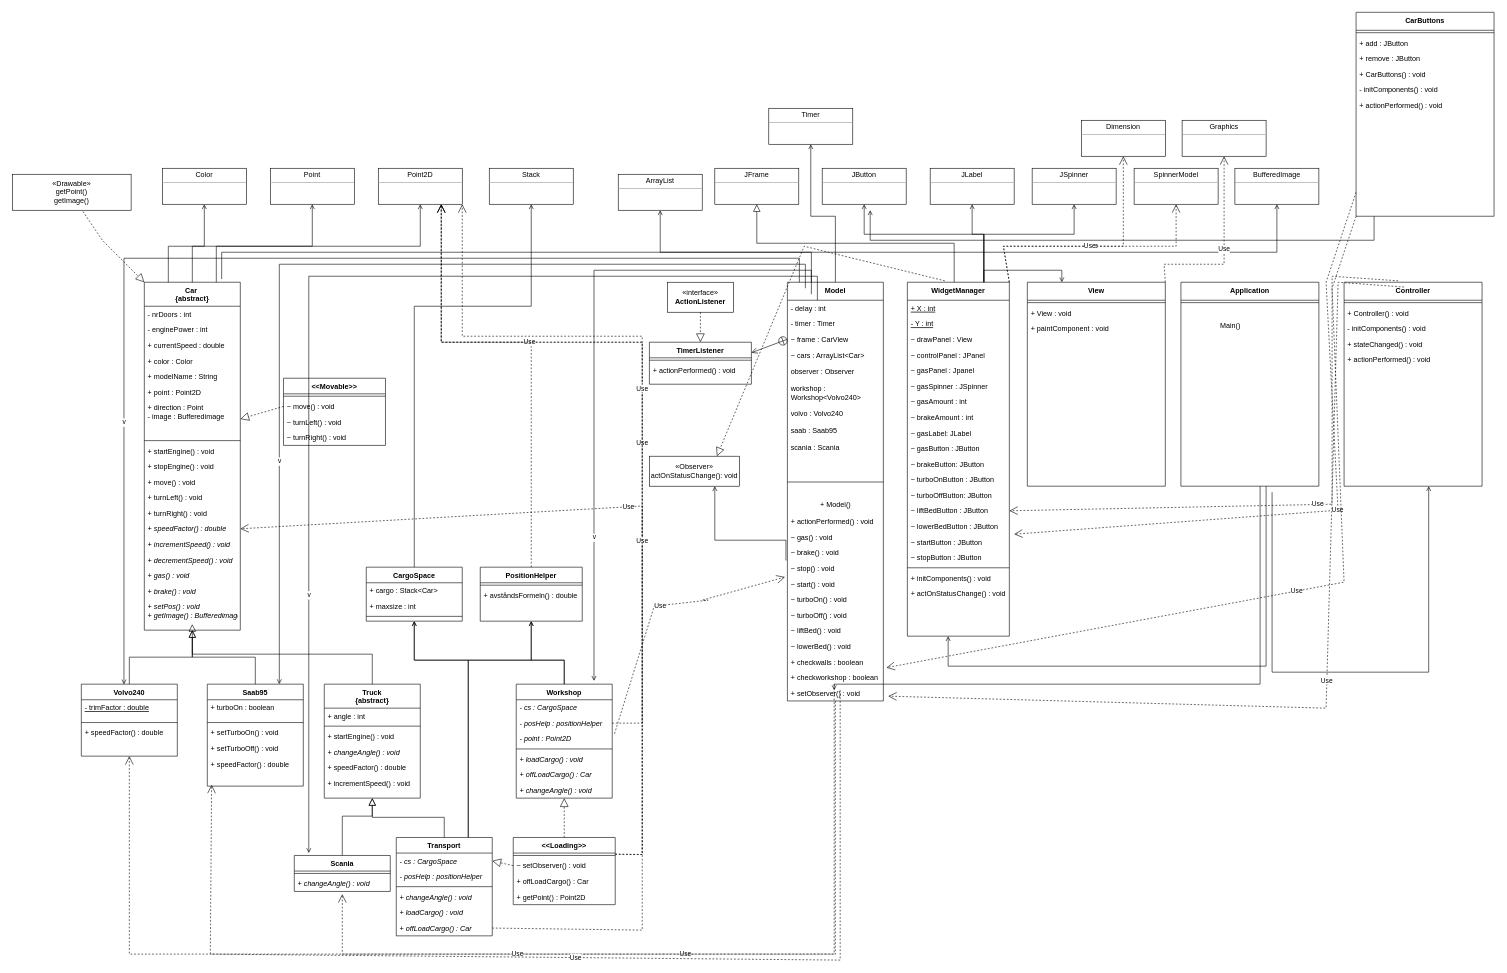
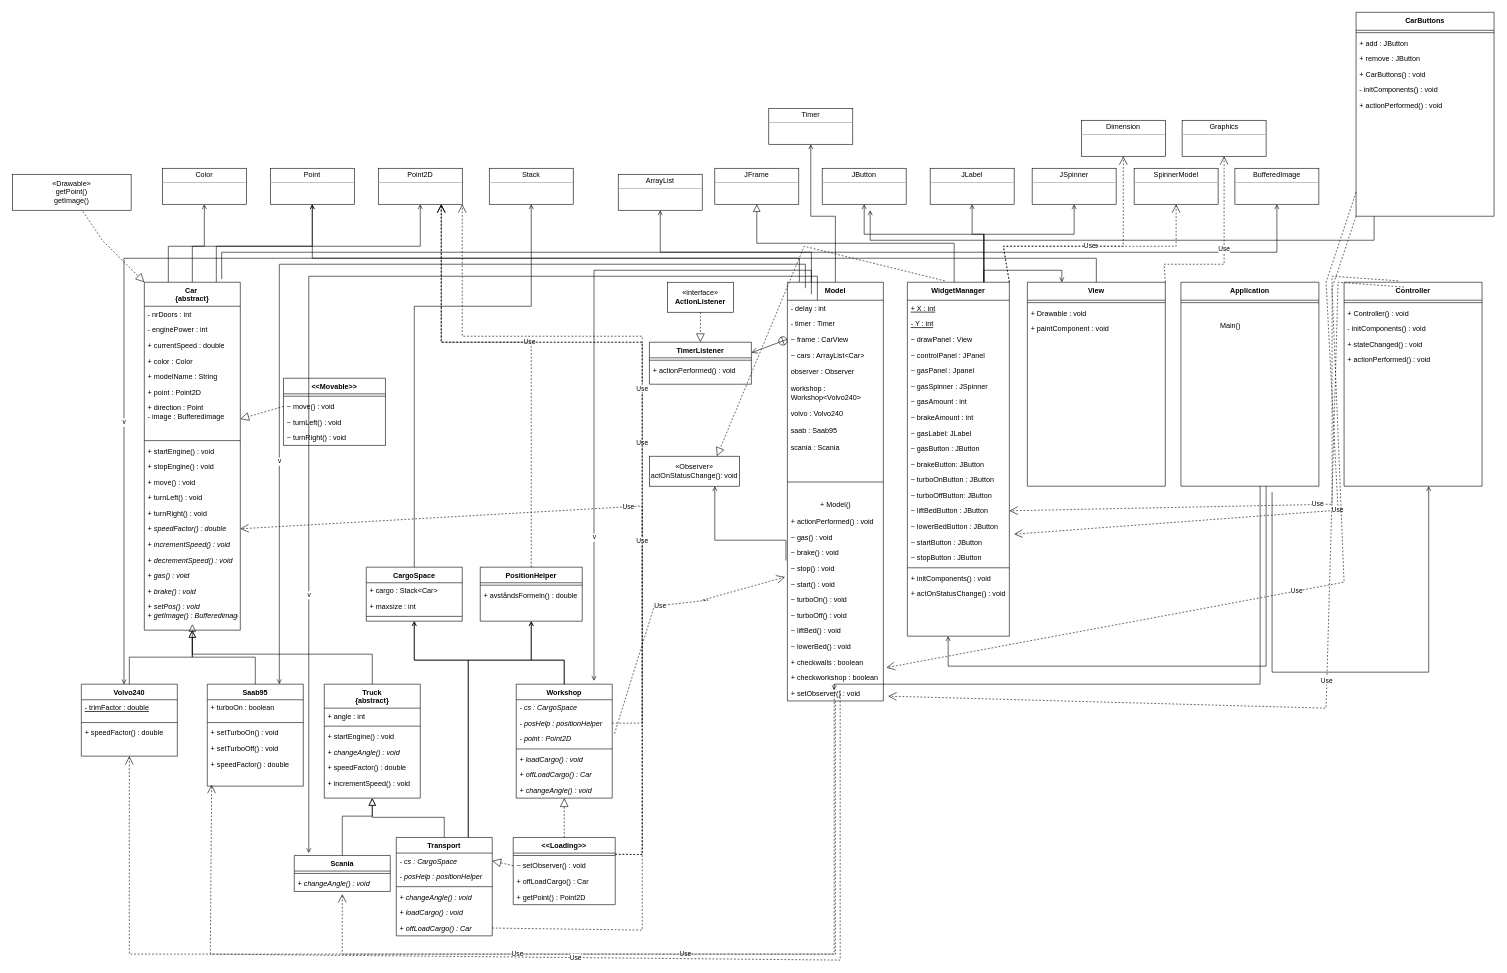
none -> (990, 258)
(1051, 313) -> (1059, 313)
